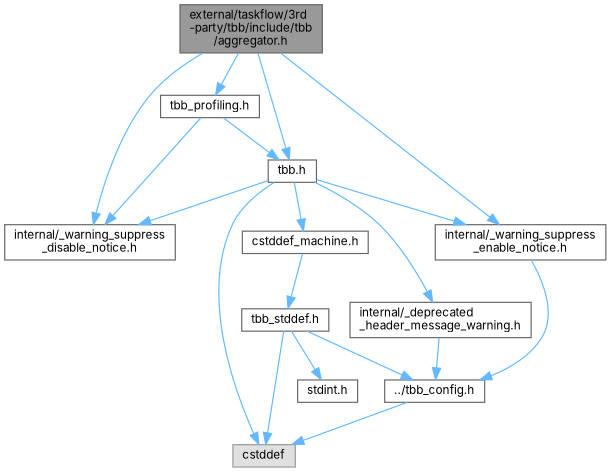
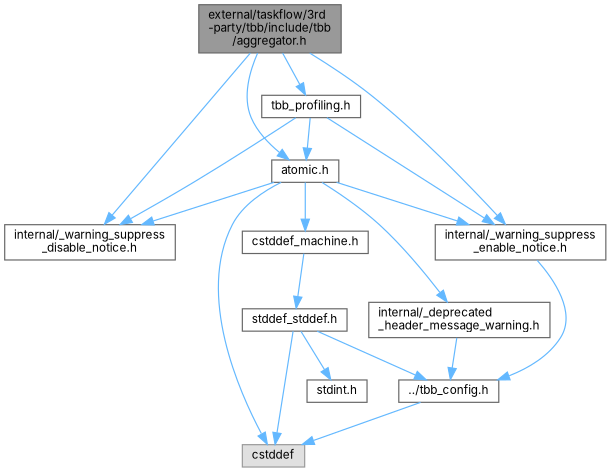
none -> (405, 168)
(292, 171) -> (305, 171)
(285, 320) -> (295, 320)
